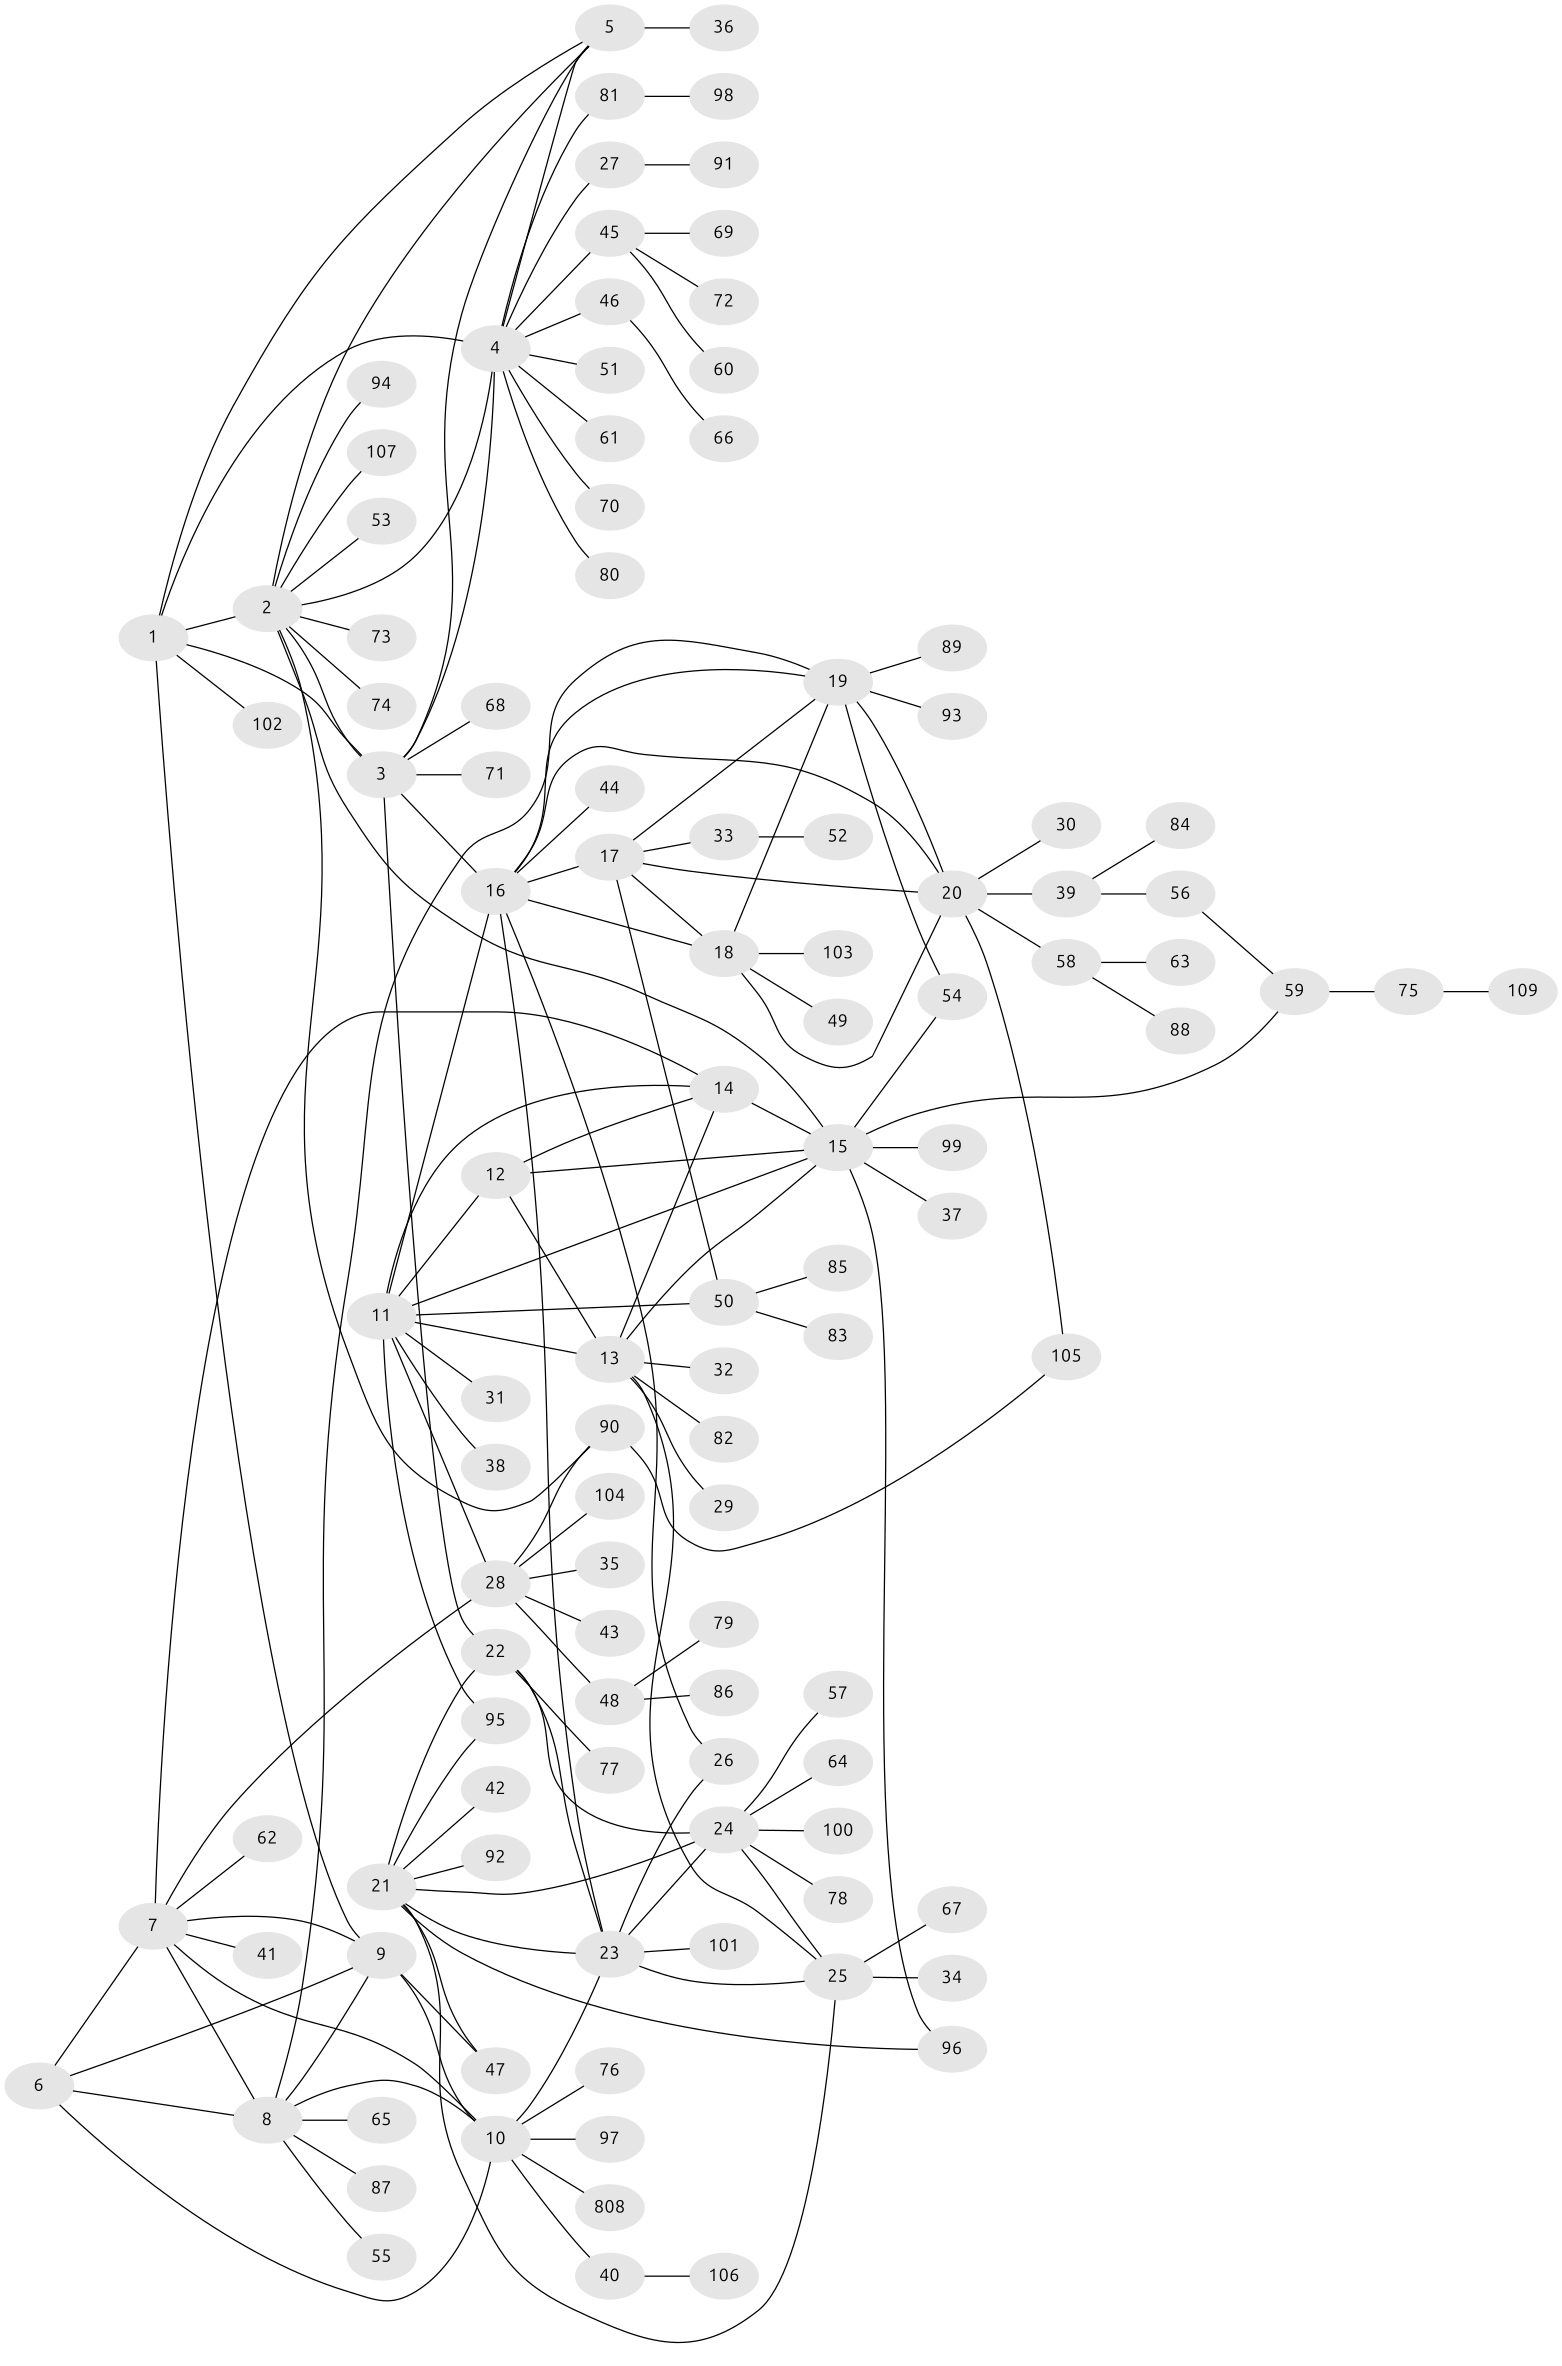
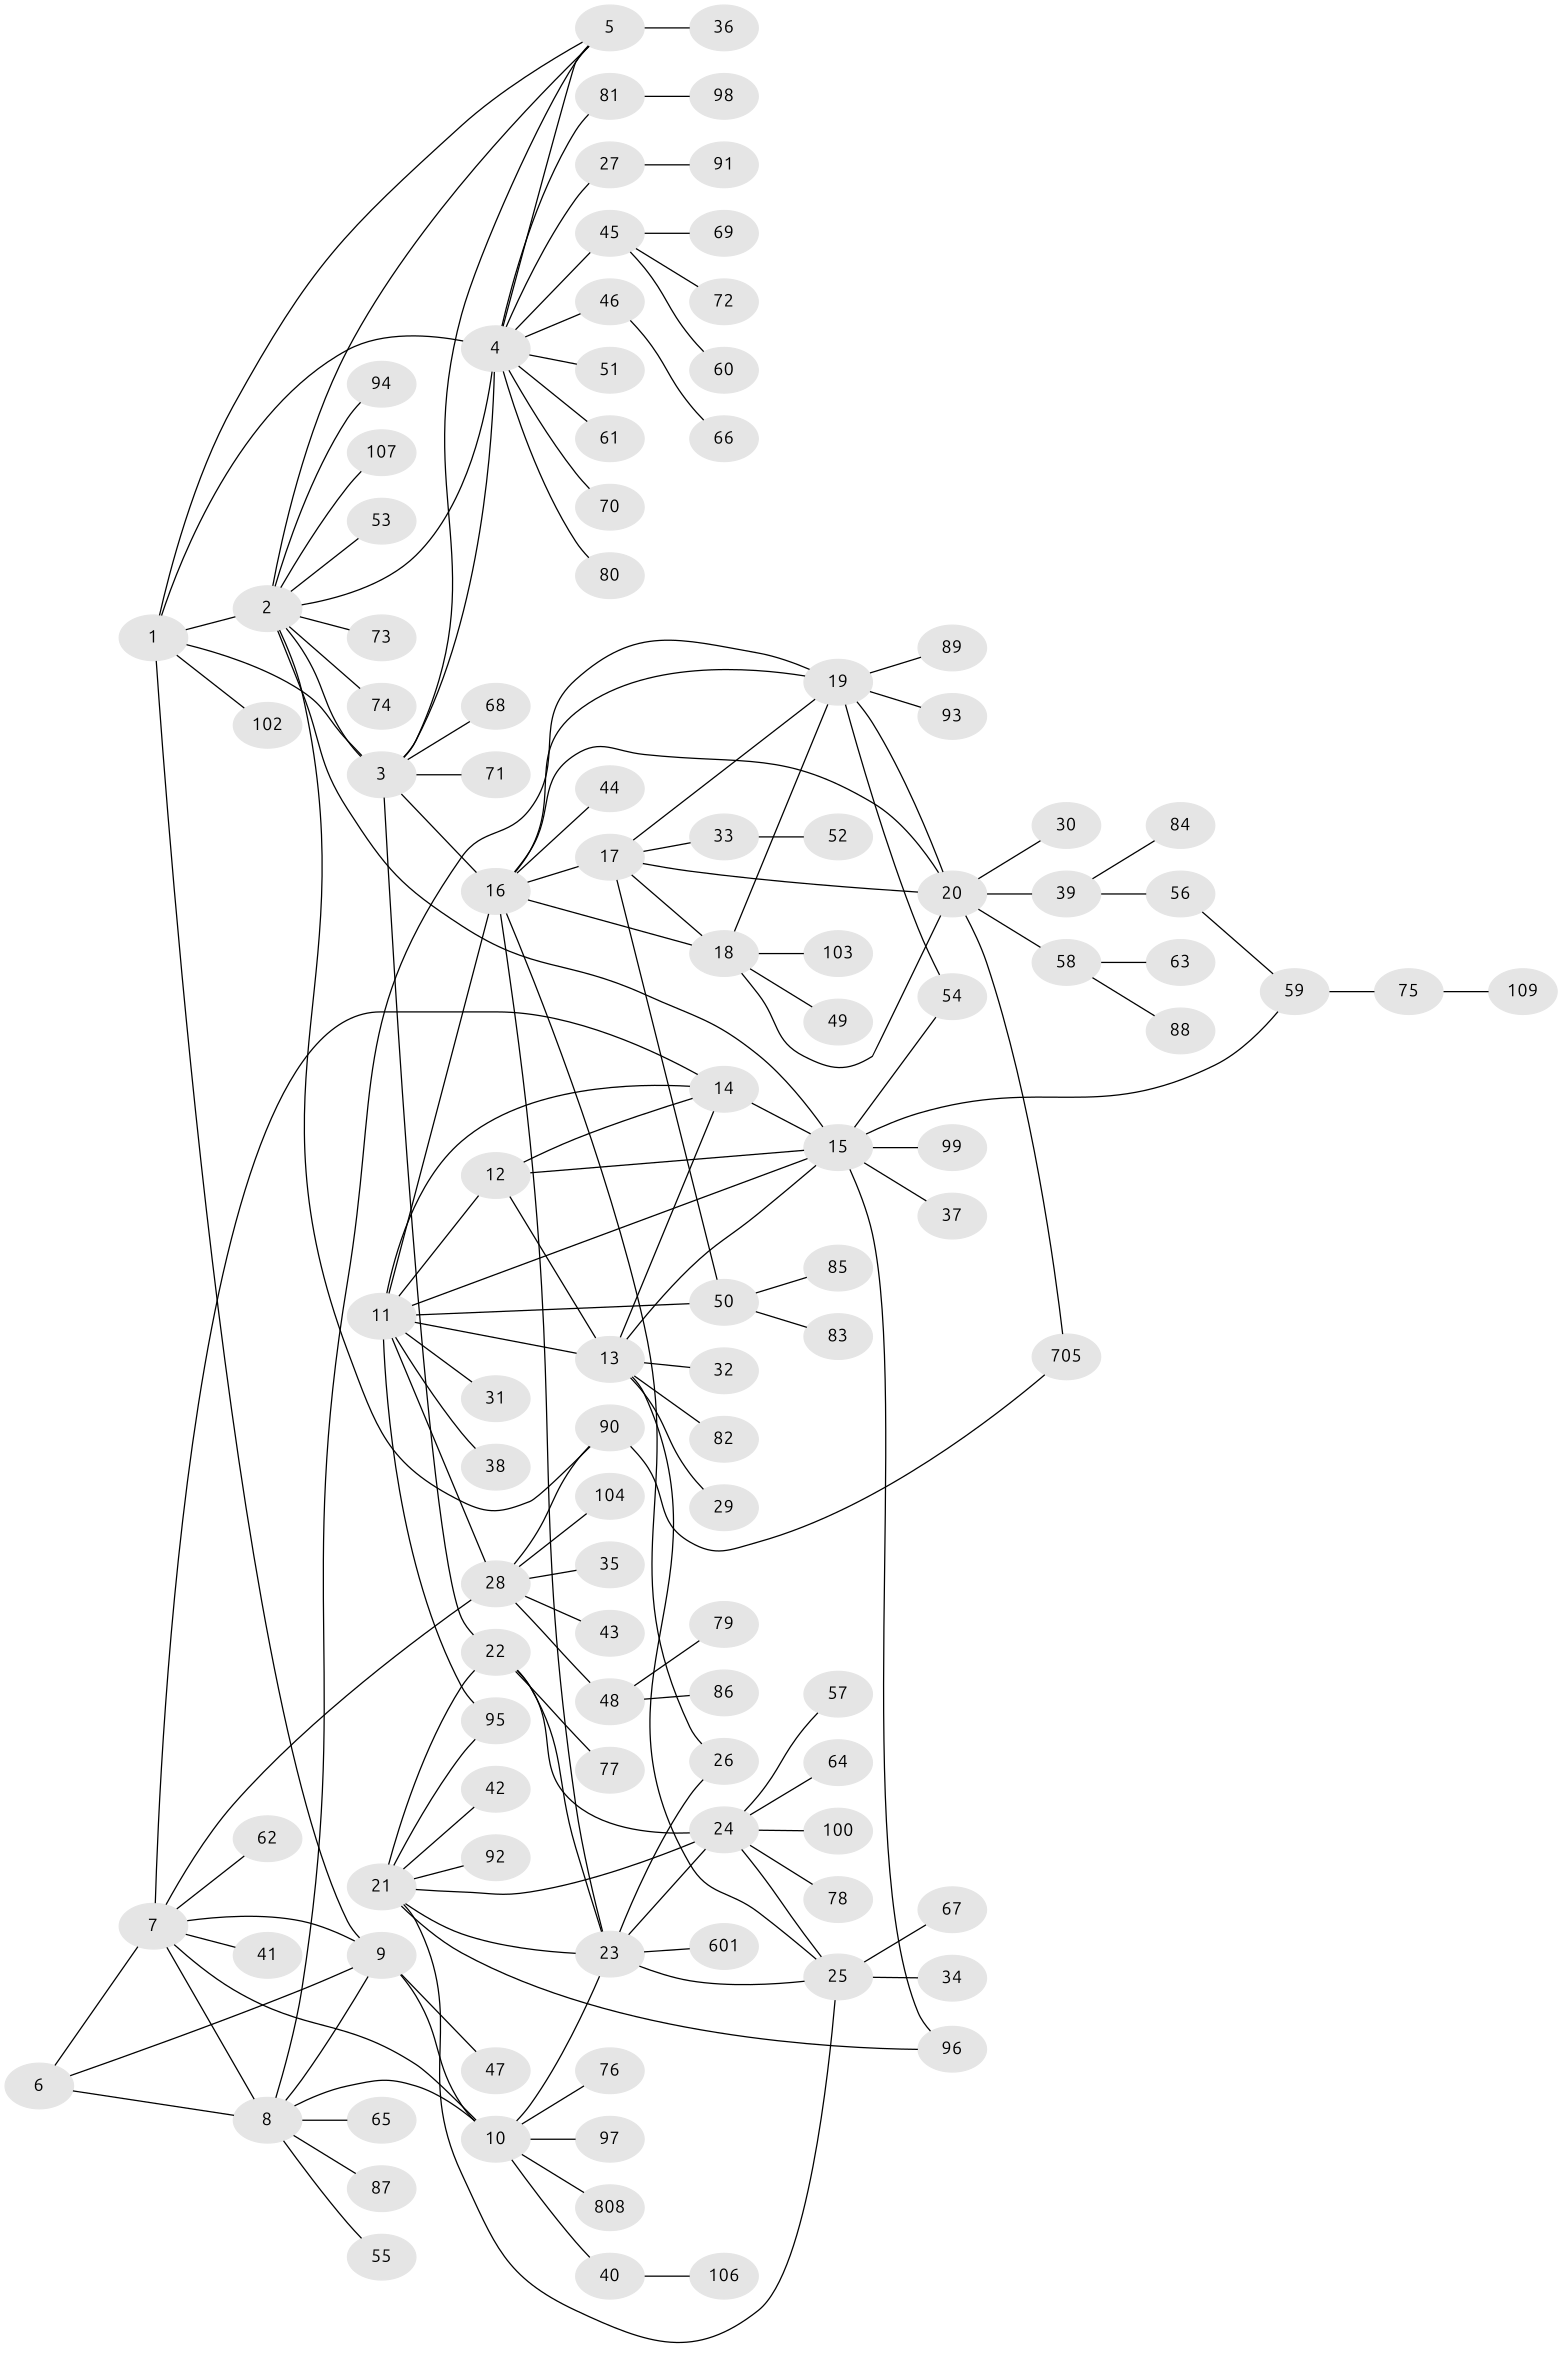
(1066, 1357) -> (1066, 1357)
(724, 1947) -> (724, 1947)
(448, 2002) -> none
(291, 2269) -> none
